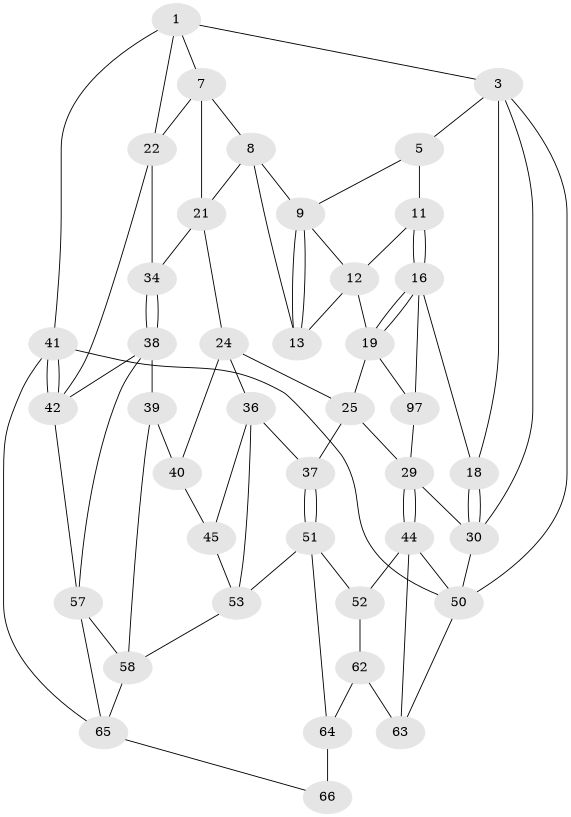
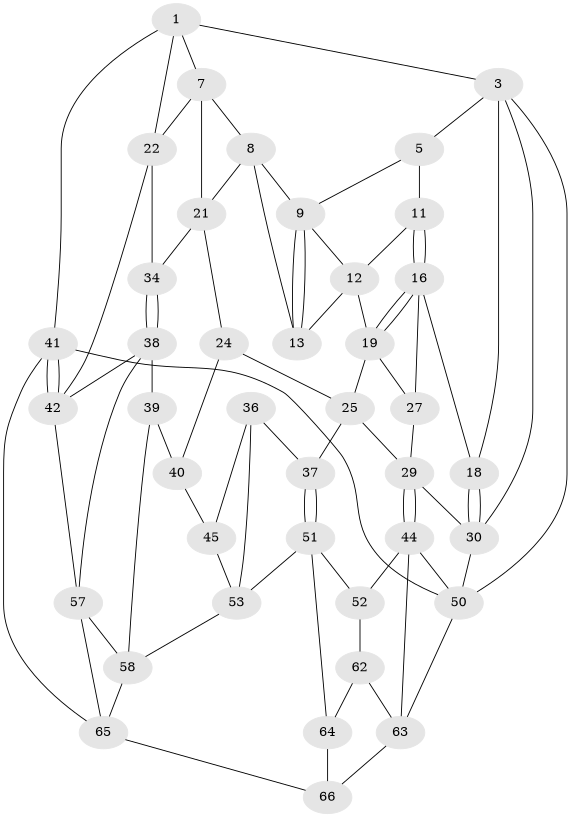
(239, 380) -> none
(415, 409) -> (415, 409)
none -> (364, 765)
